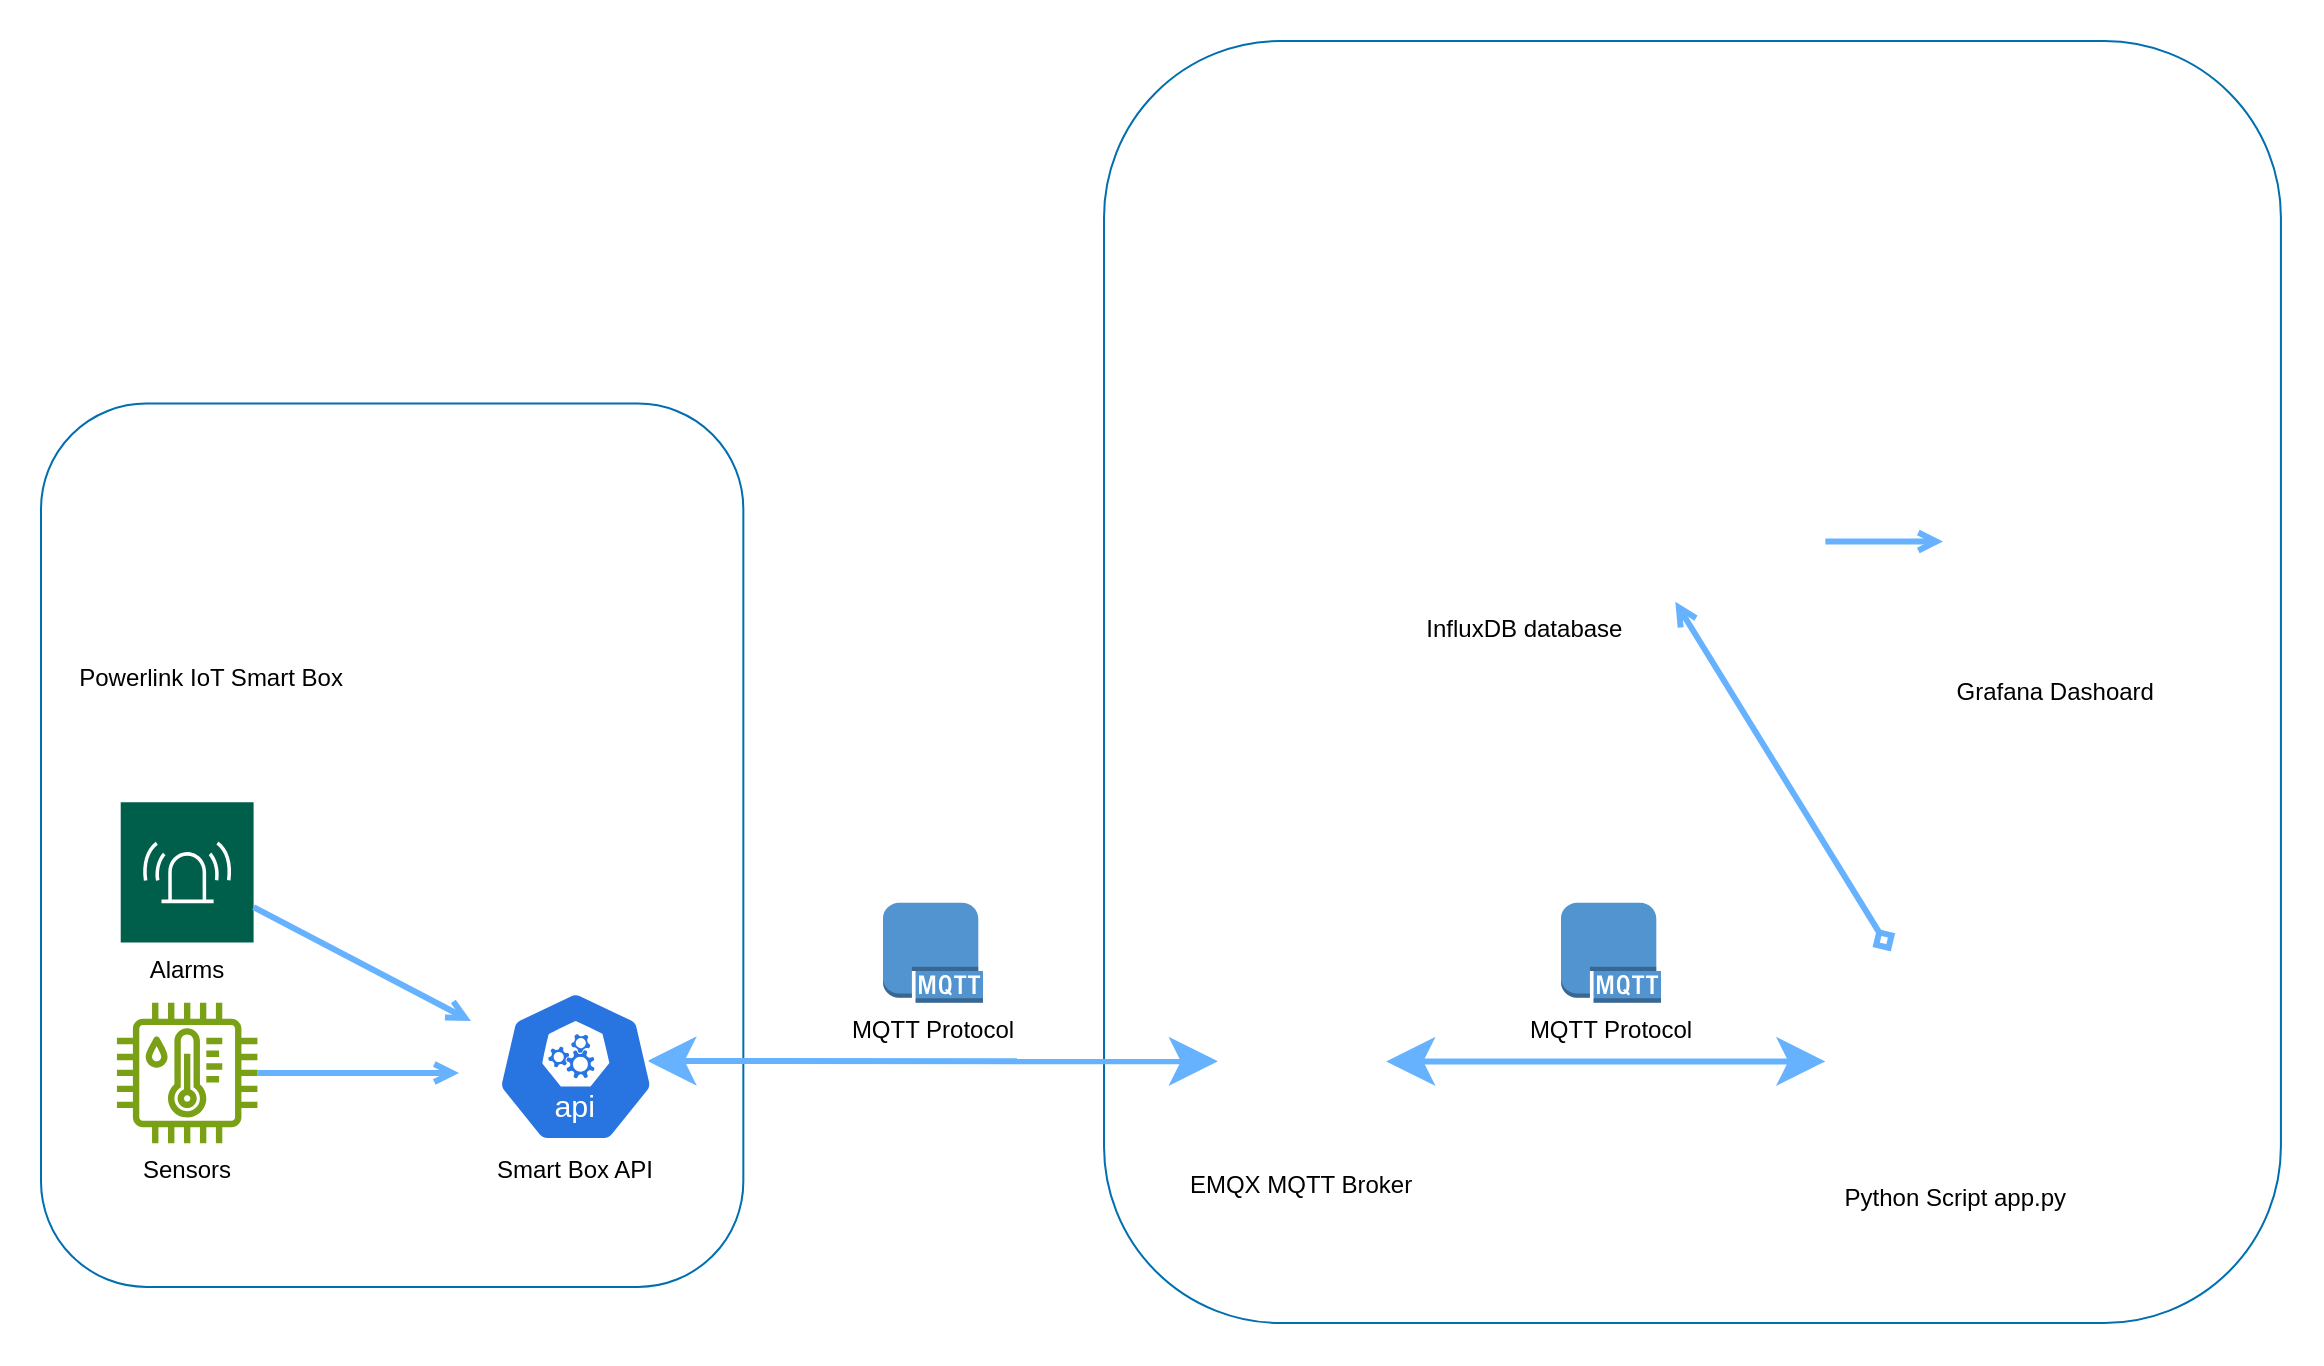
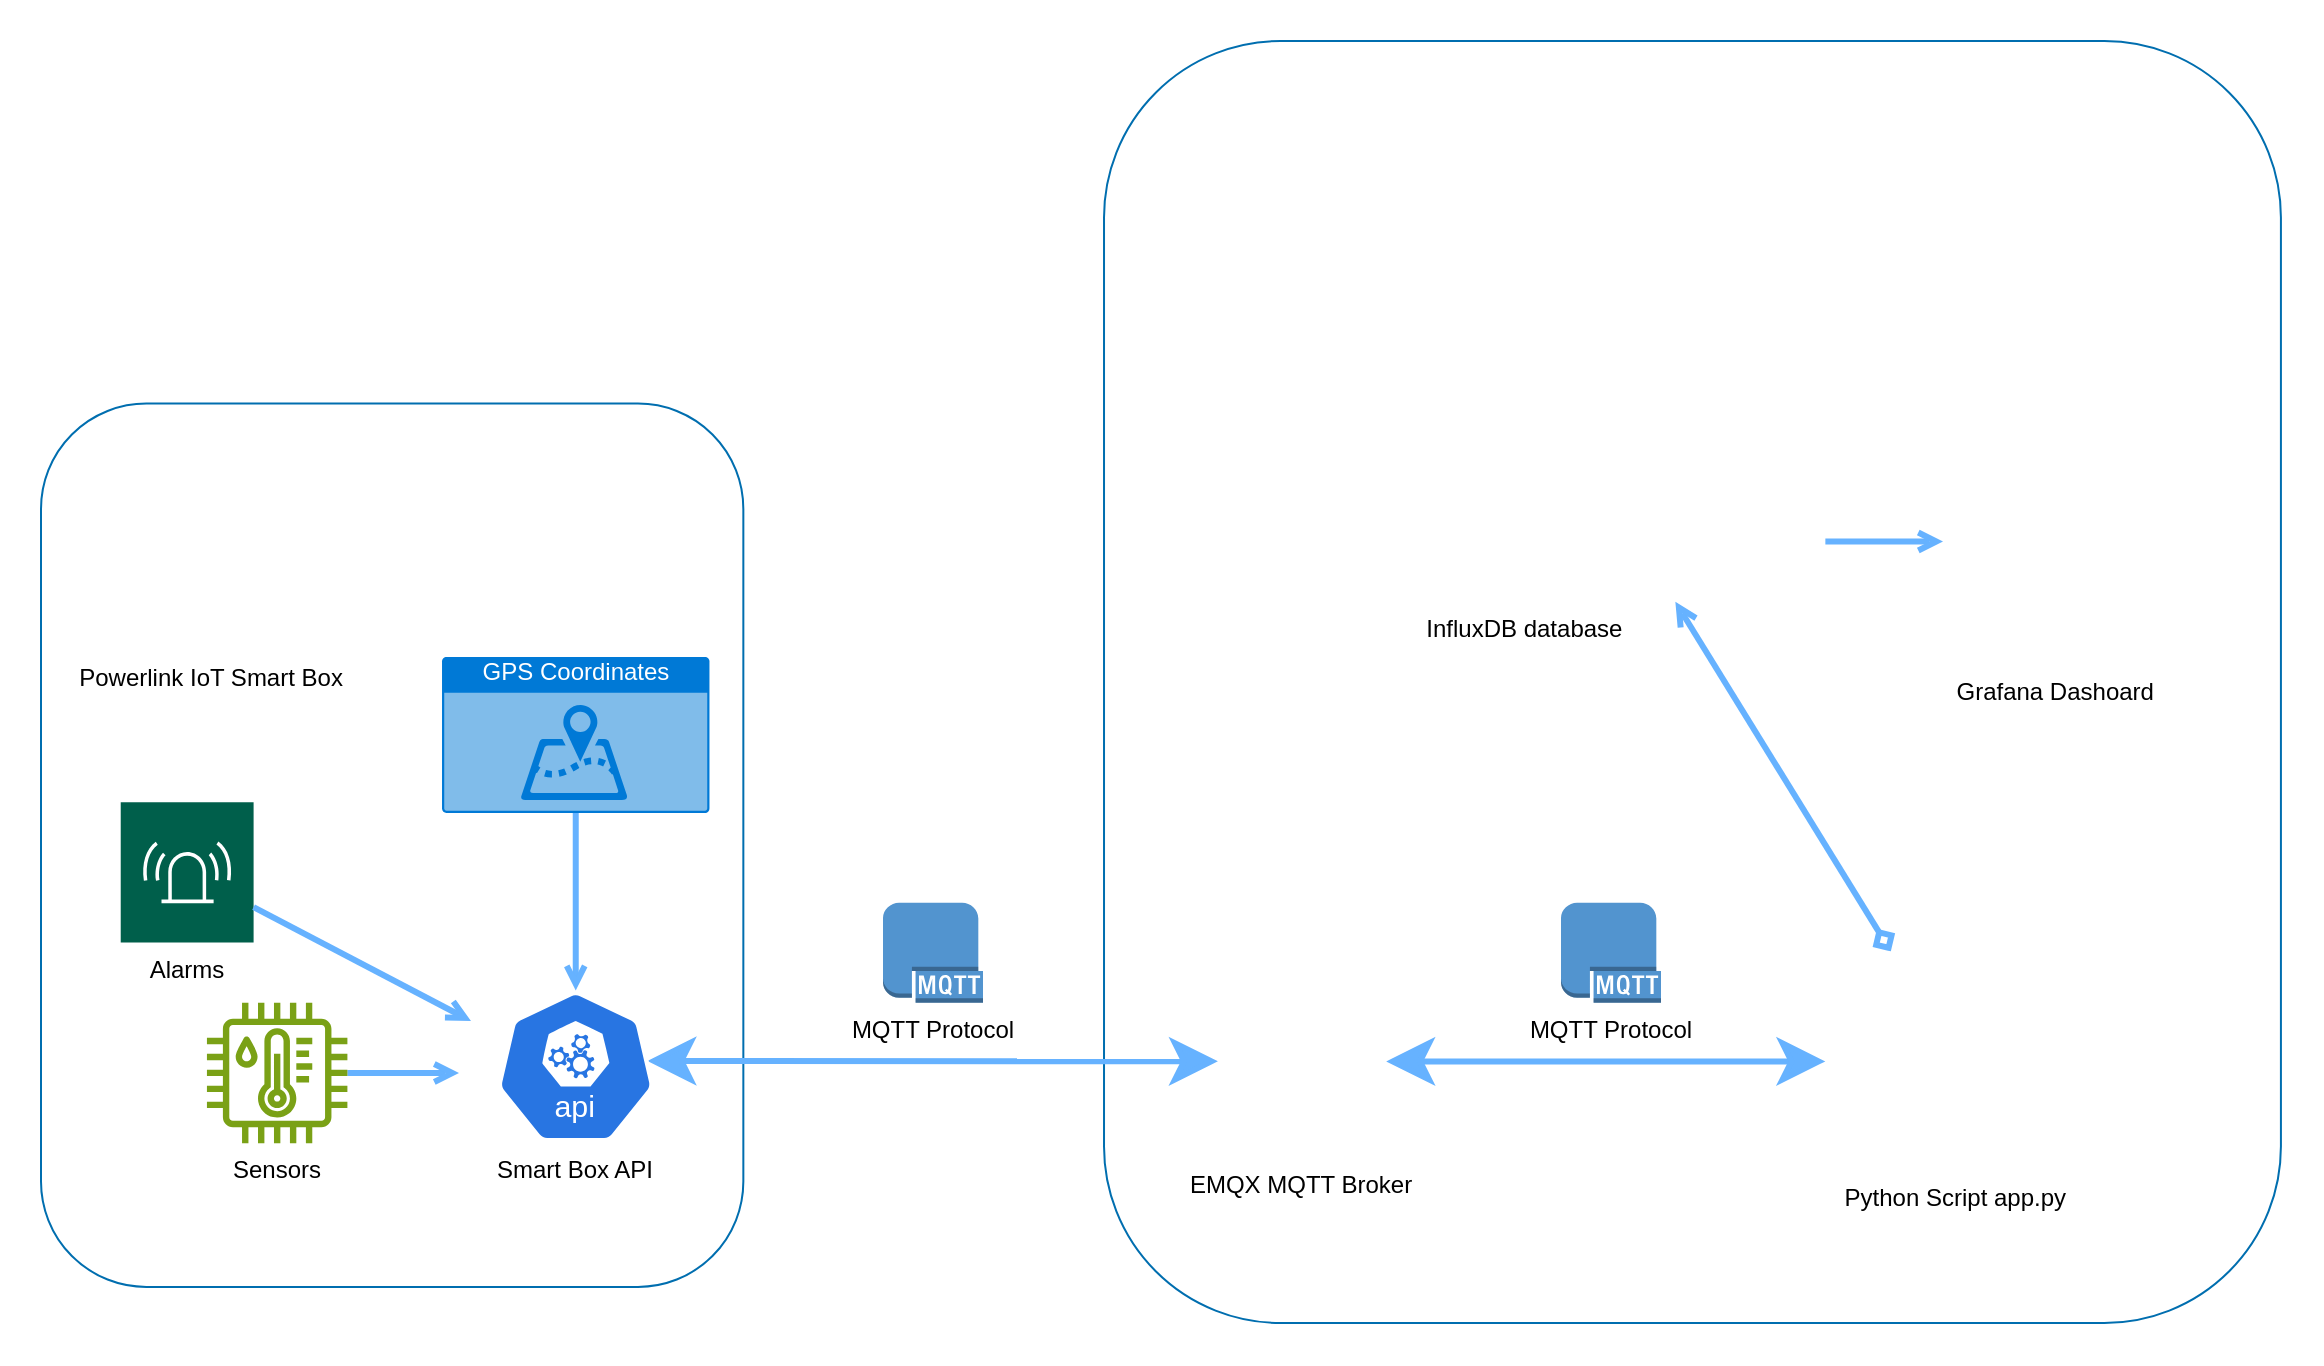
none -> (576, 735)
none -> (576, 895)
(187, 1073) -> (277, 1073)
